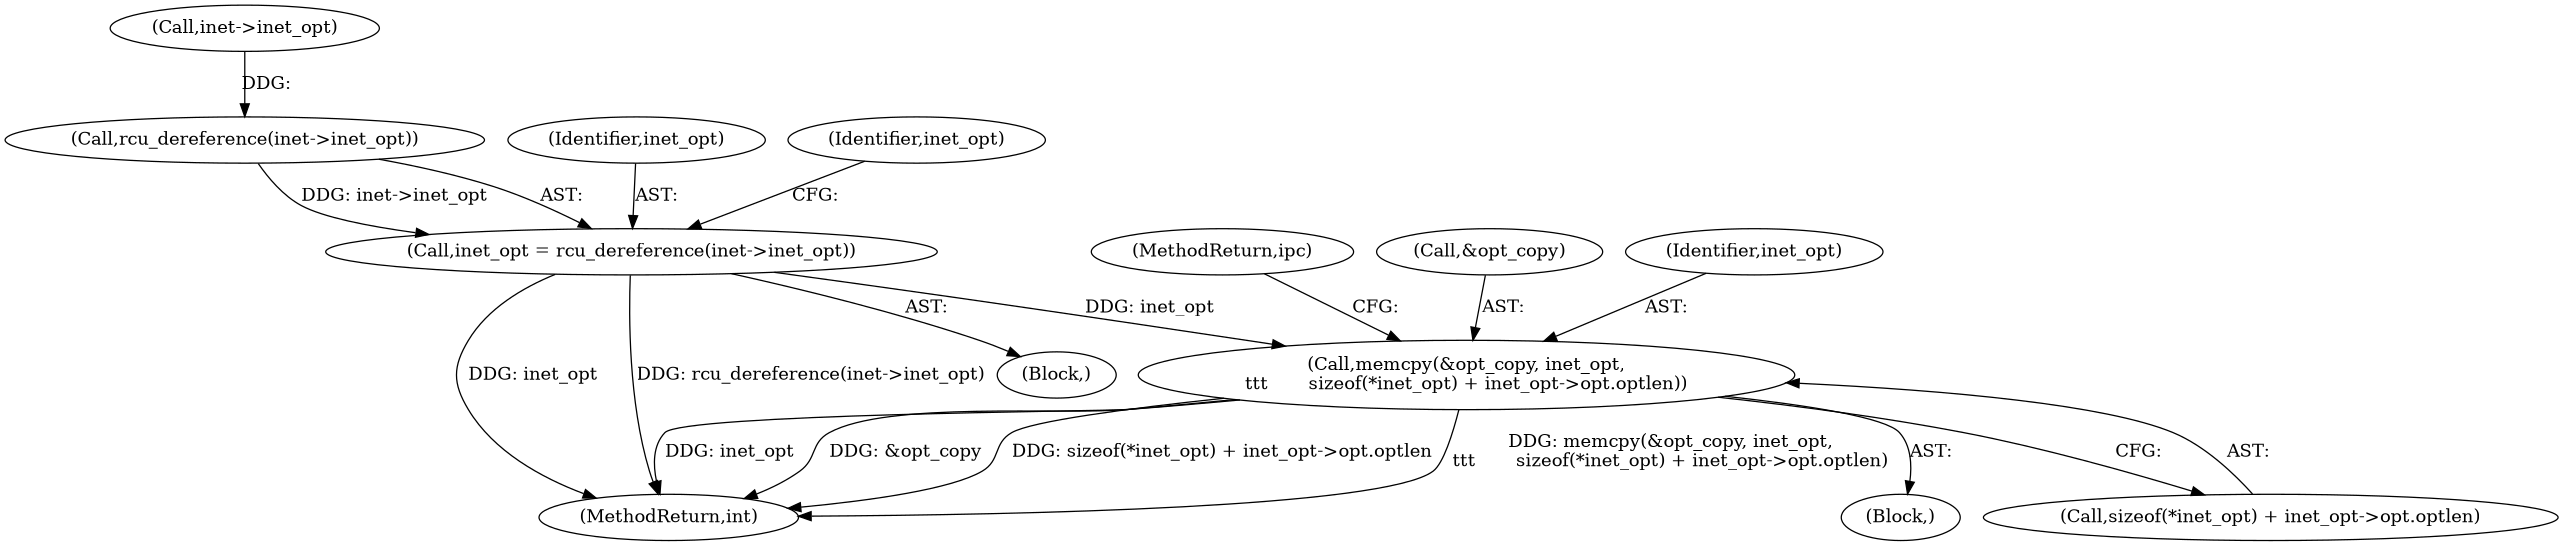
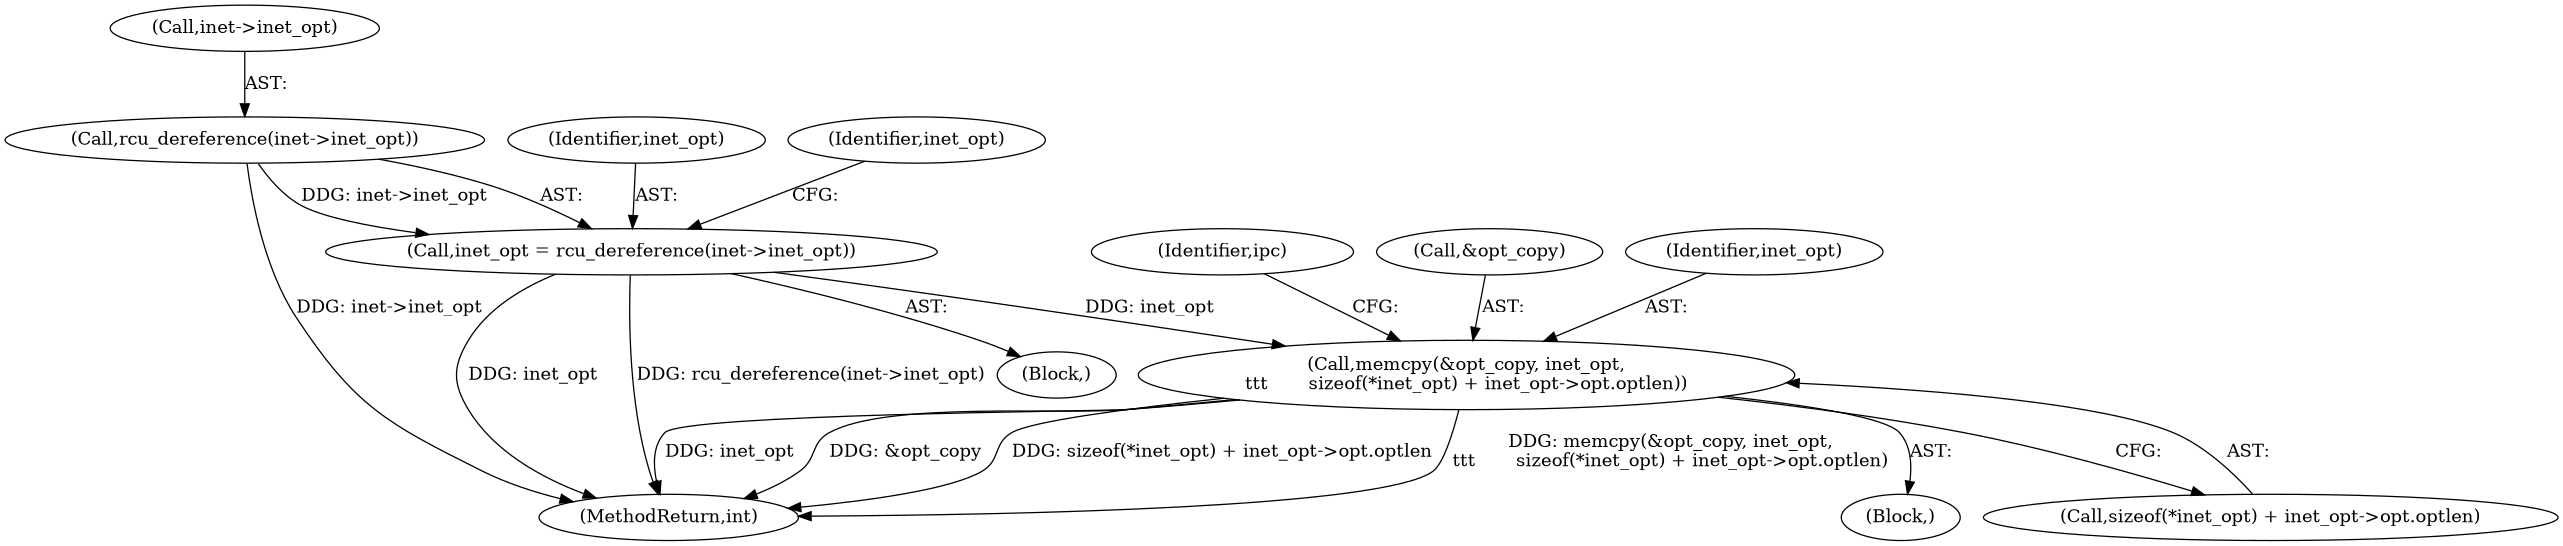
(269, 84) -> (269, 84)
(1222, 252) -> (1222, 252)
none -> (347, 383)
